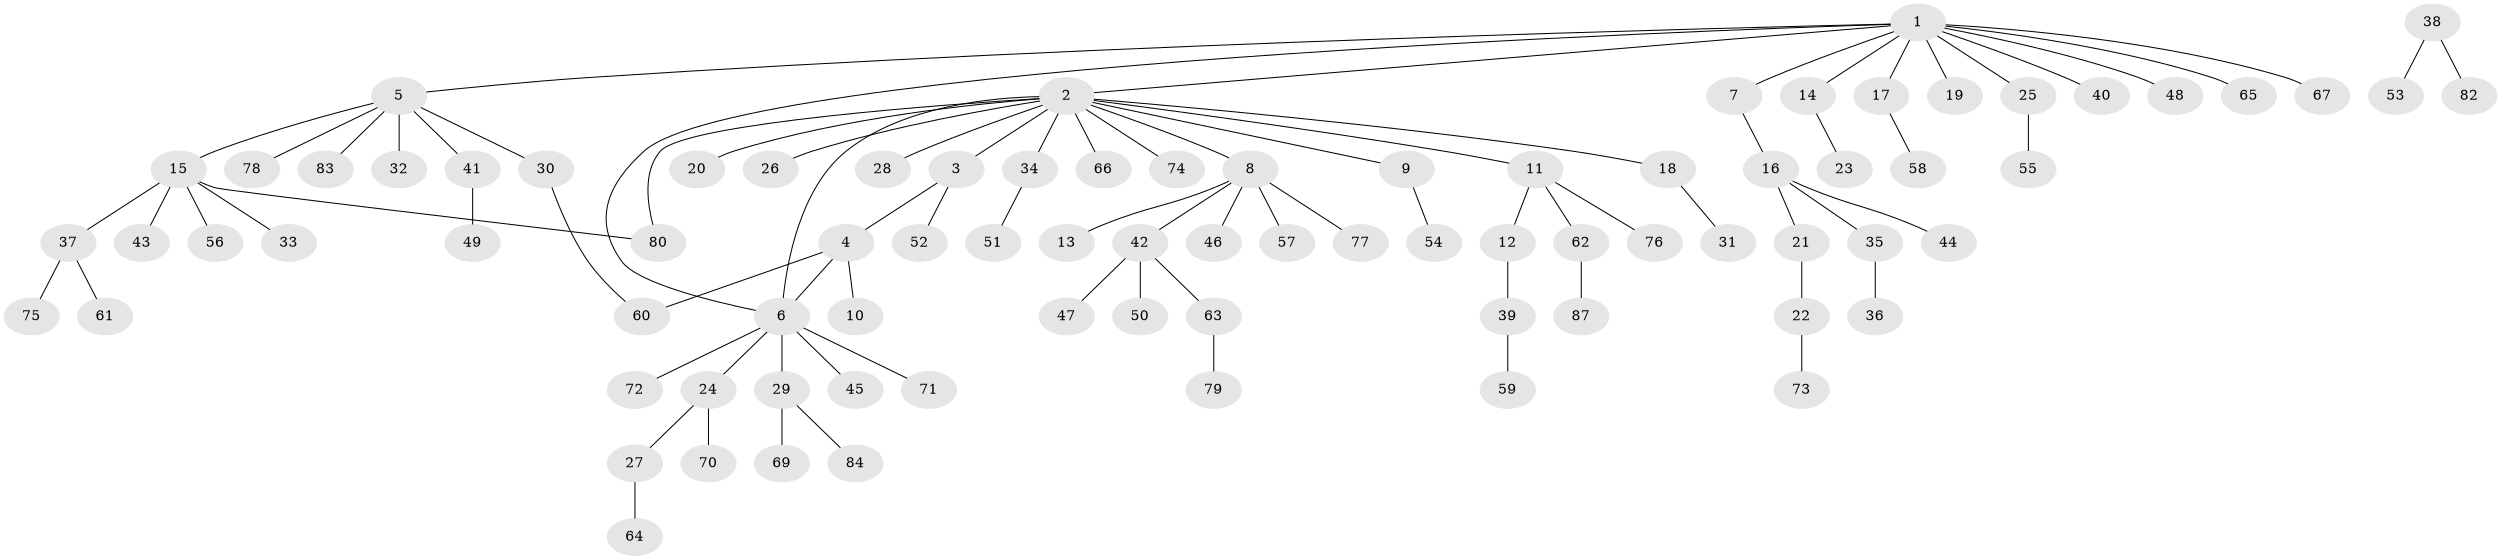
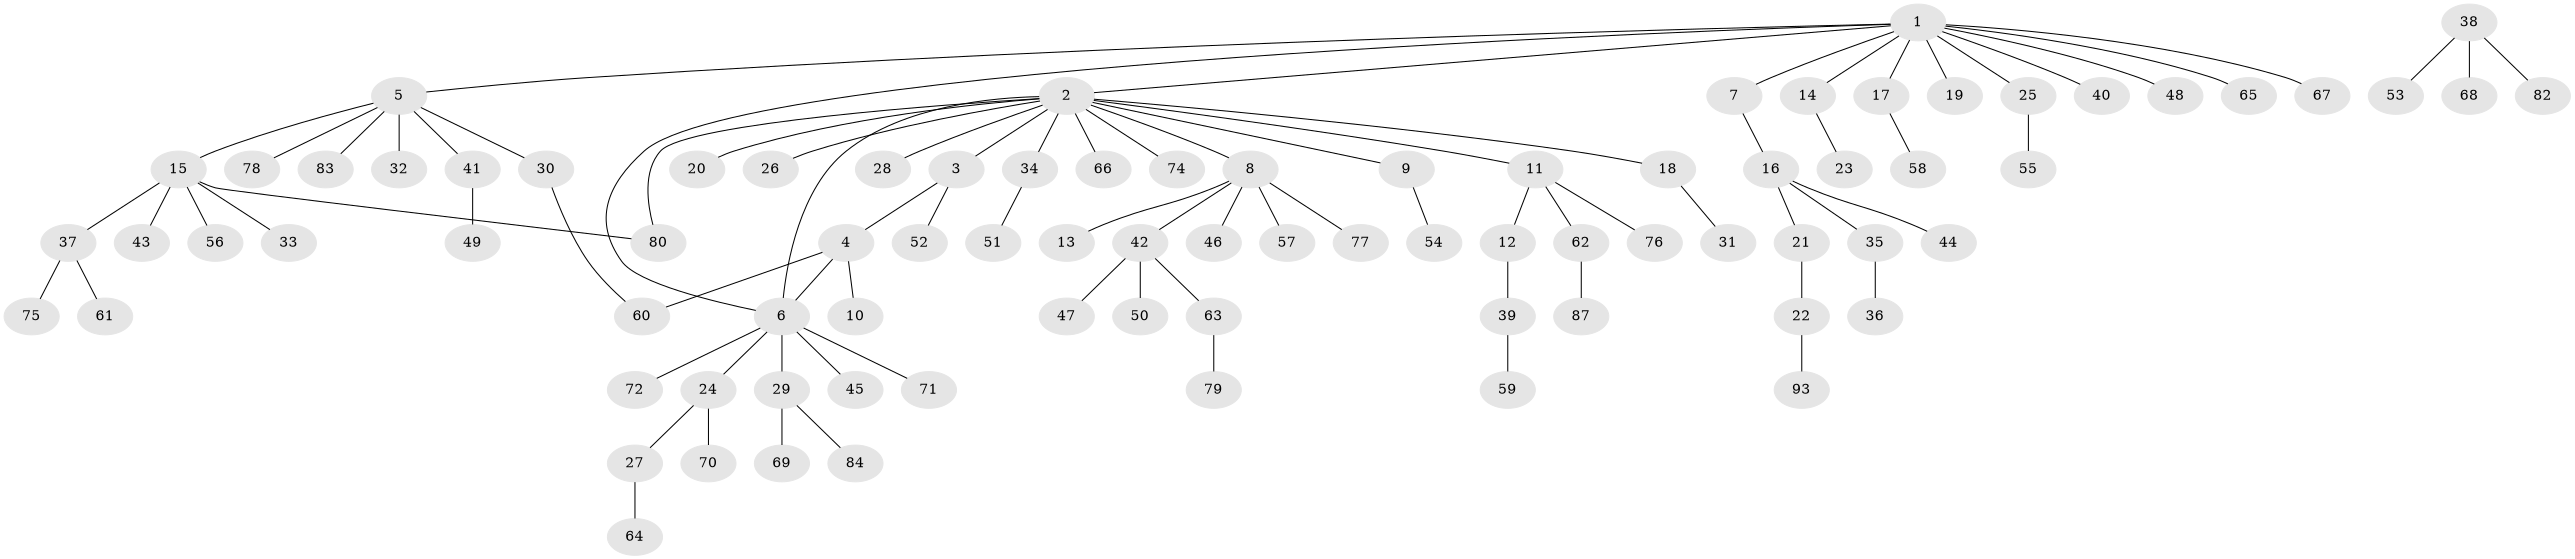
none -> (2469, 96)
(1802, 390) -> (1802, 390)
